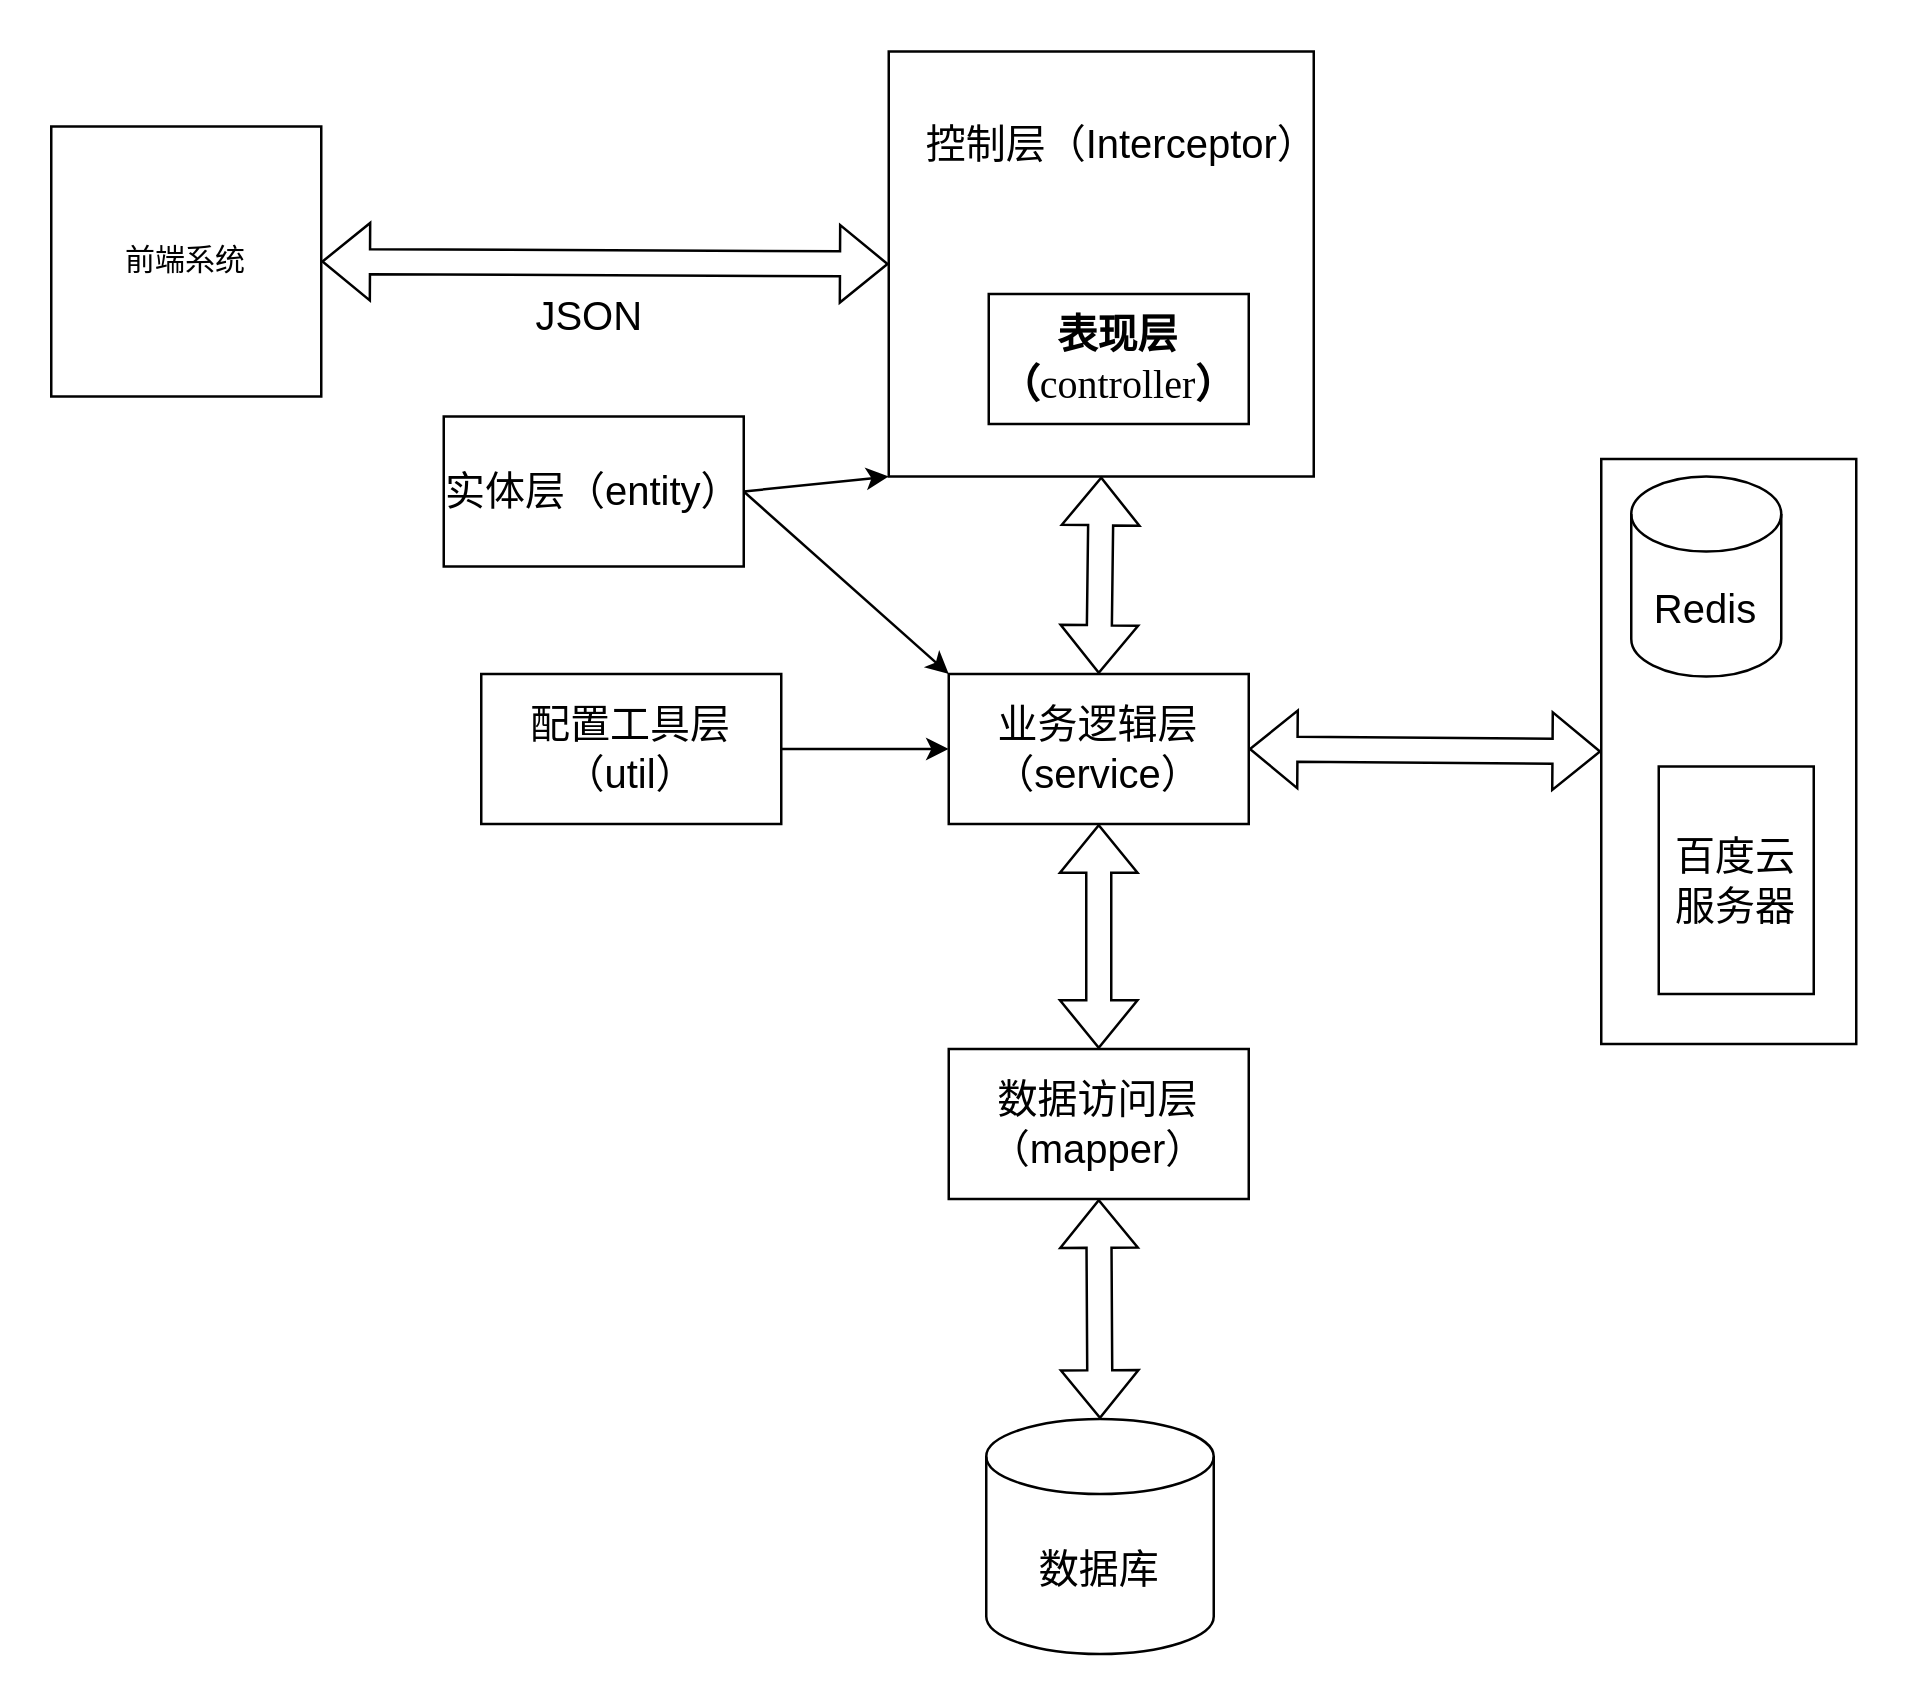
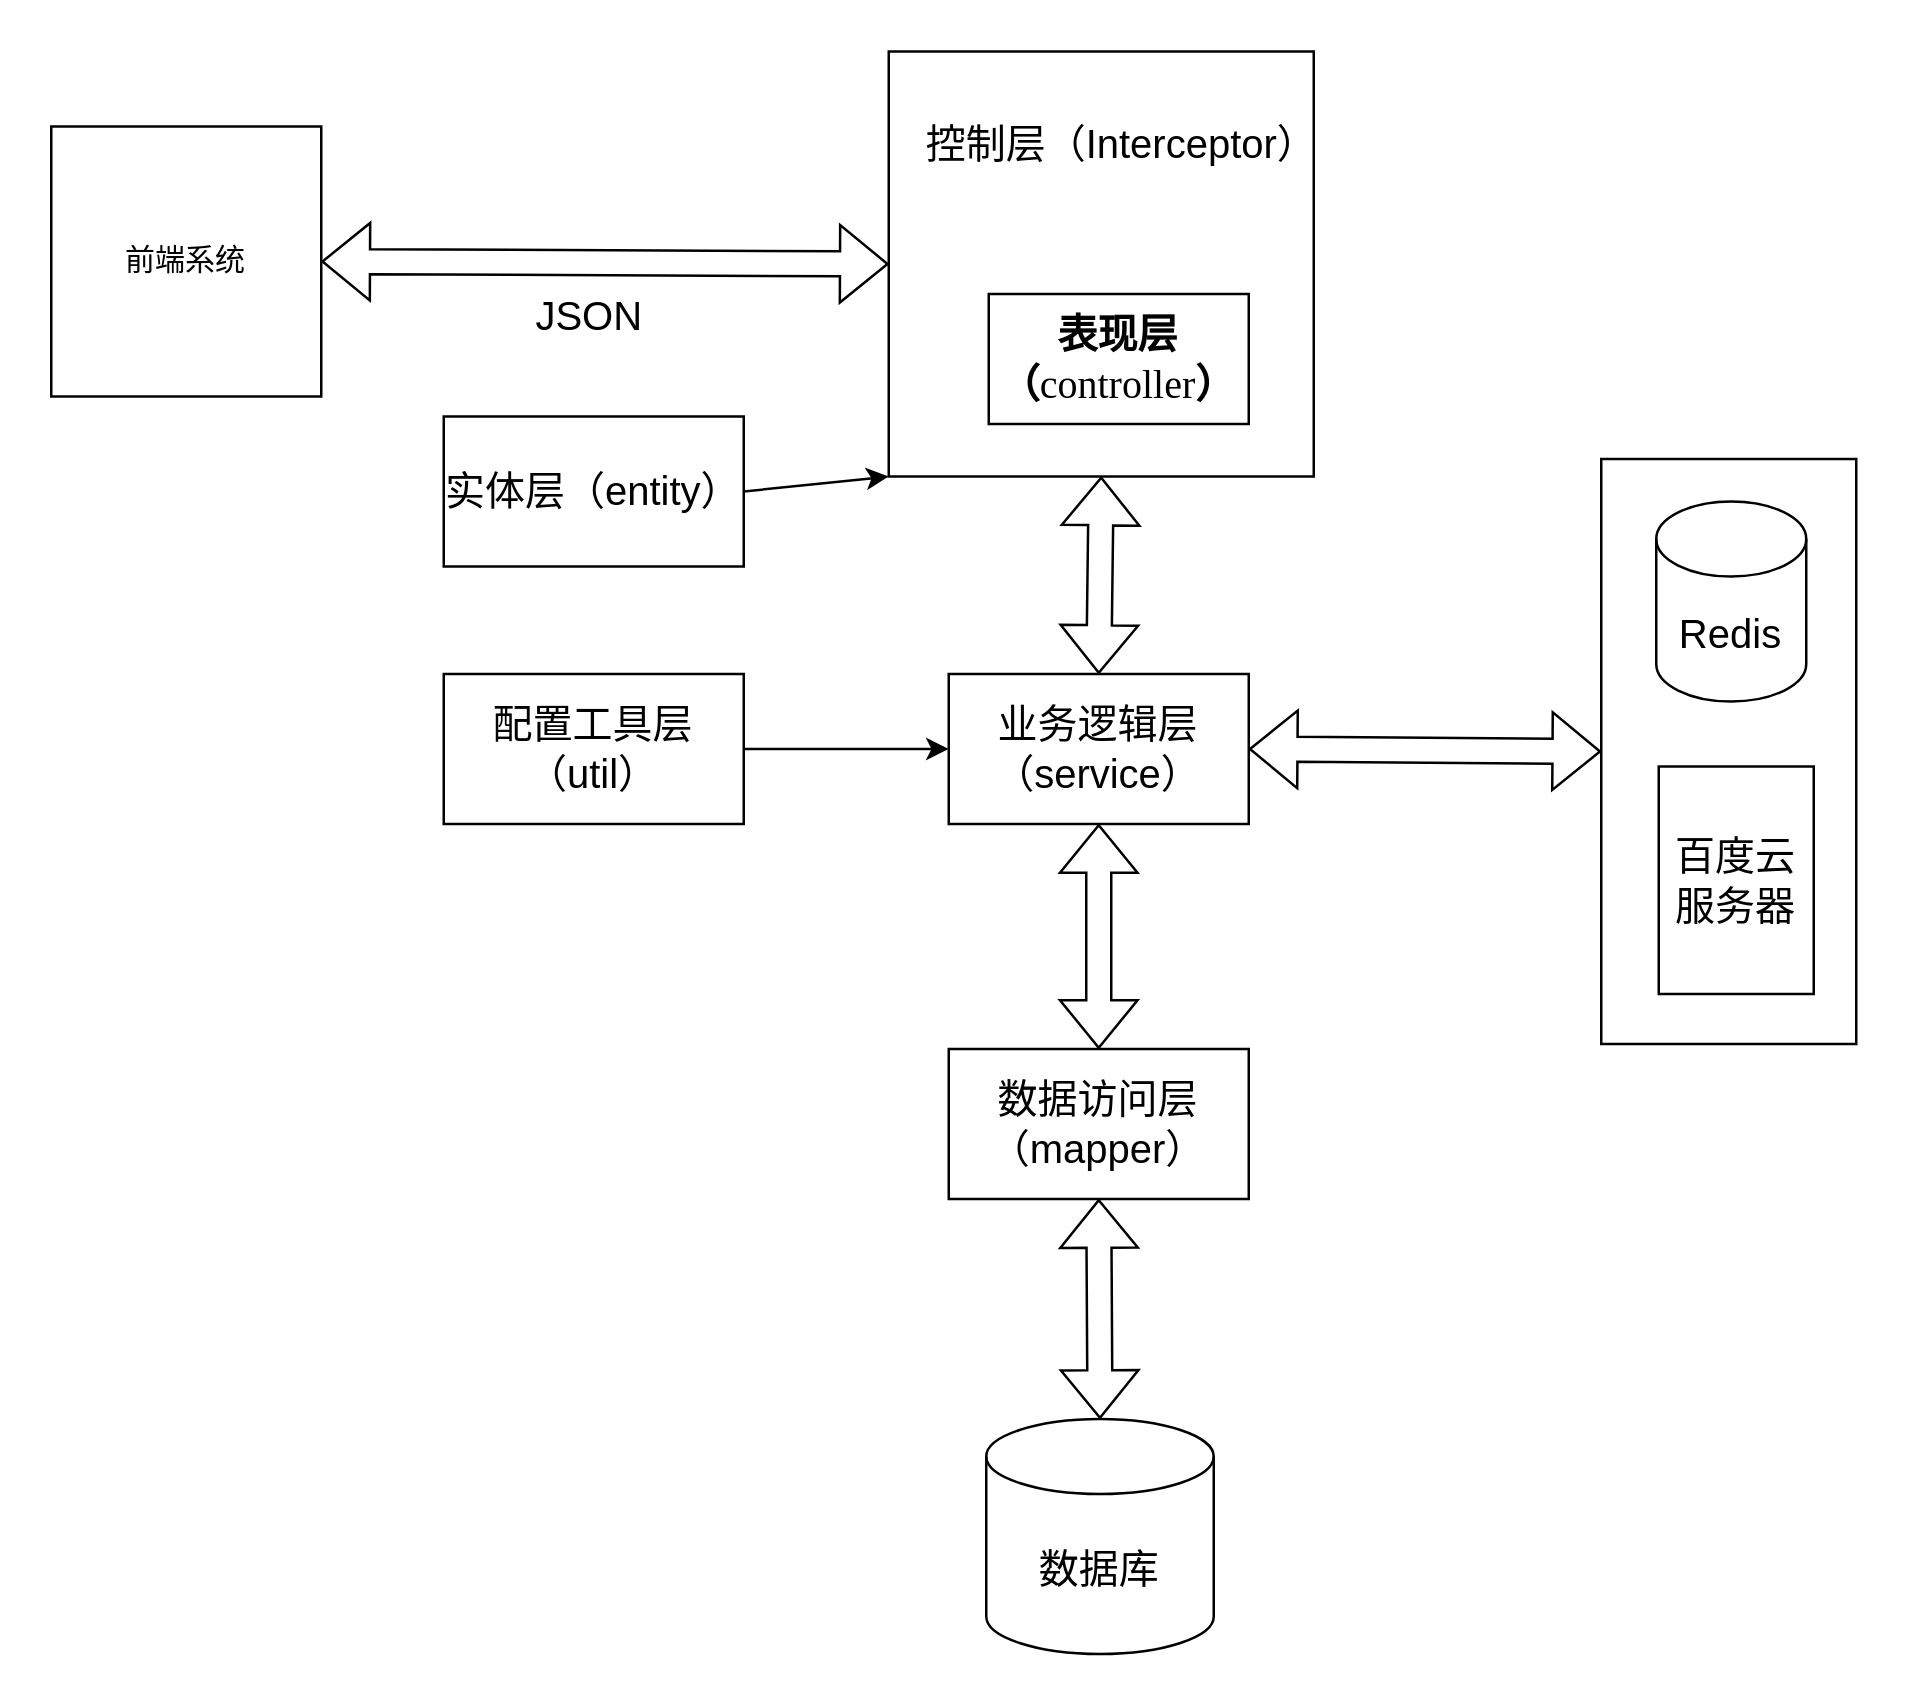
(1706, 576) -> (1731, 601)
(842, 579) -> none
(631, 749) -> (594, 749)
